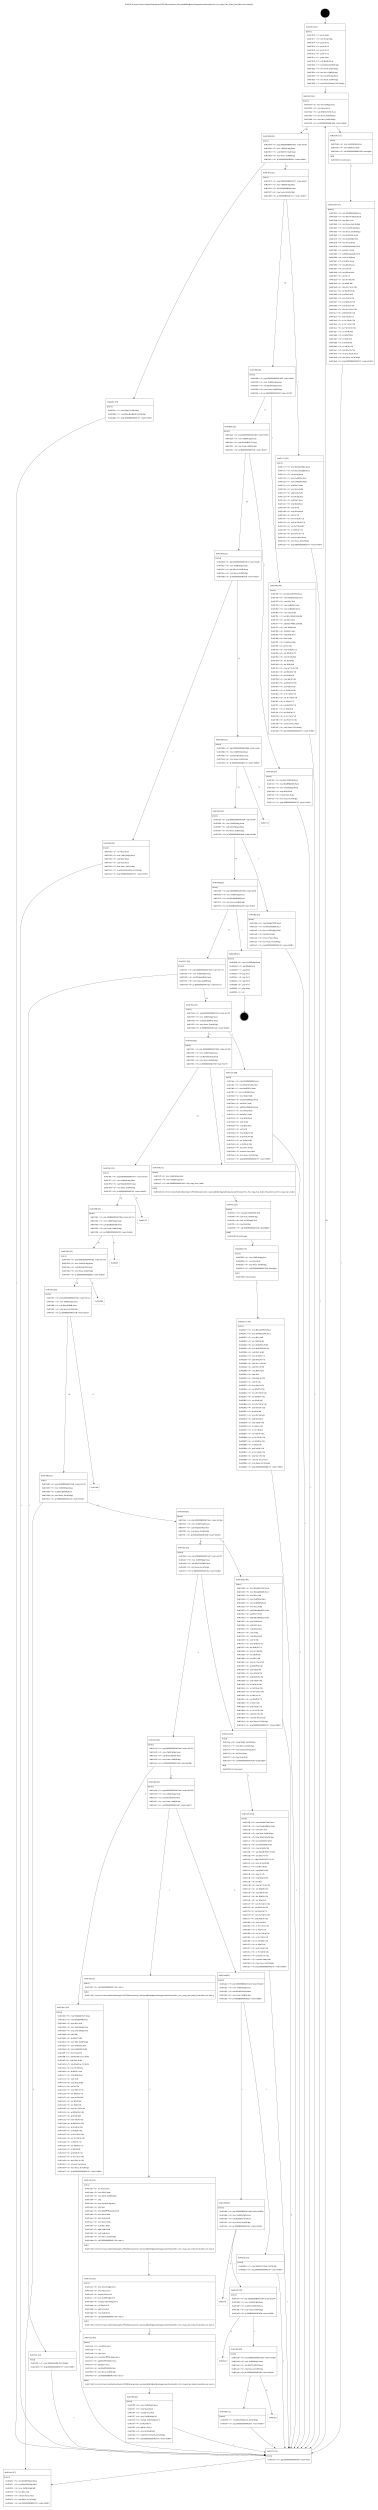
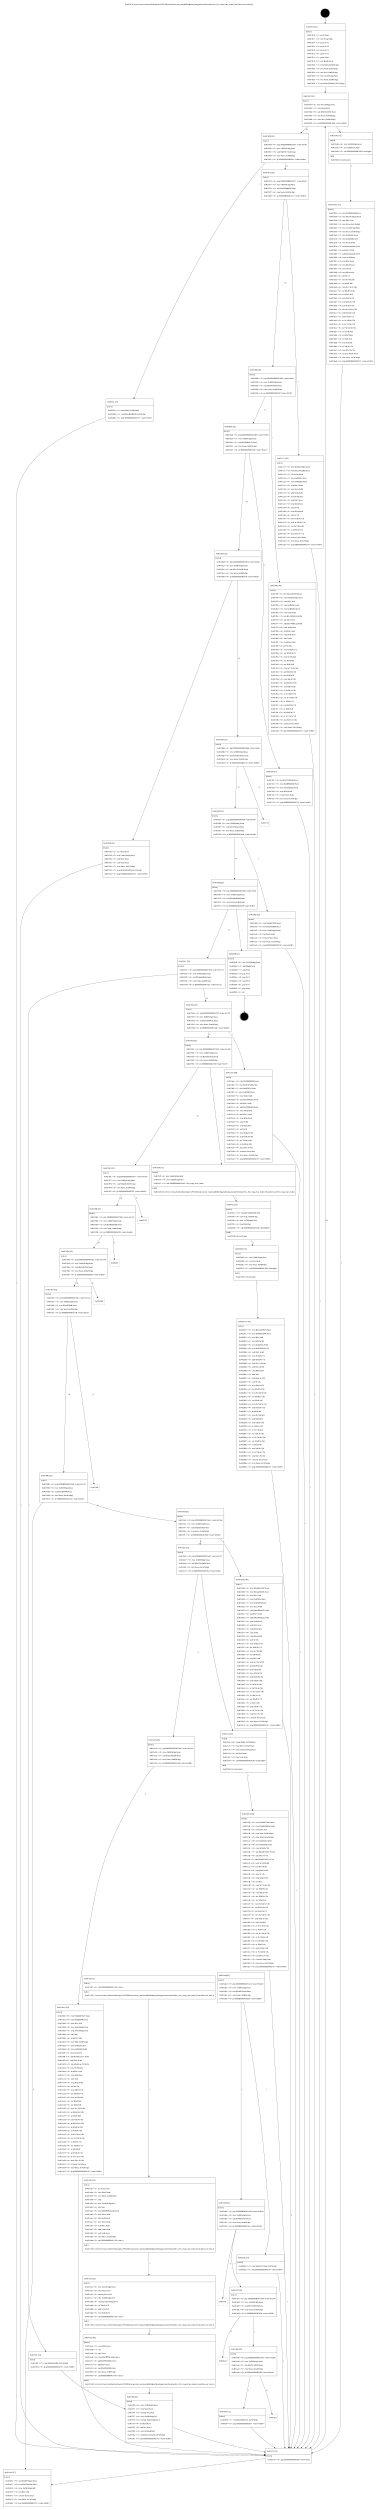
(171, 1794) -> none
(109, 2450) -> (91, 2393)
